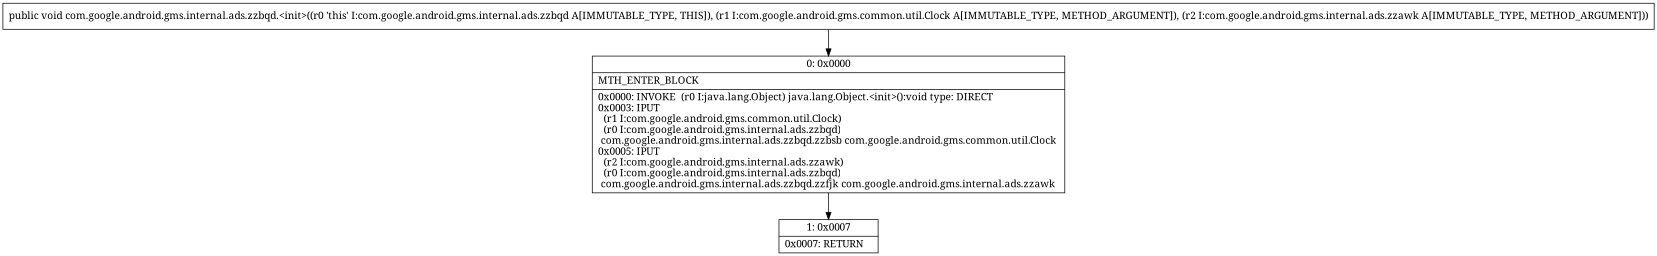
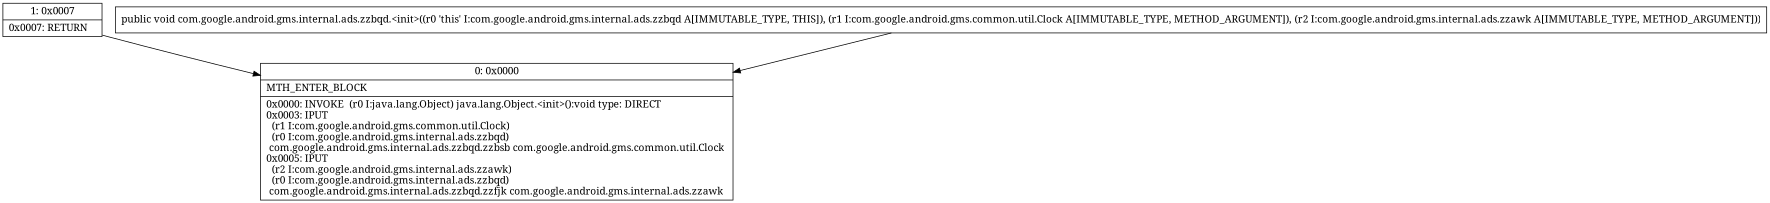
(829, 203) -> (178, 55)
